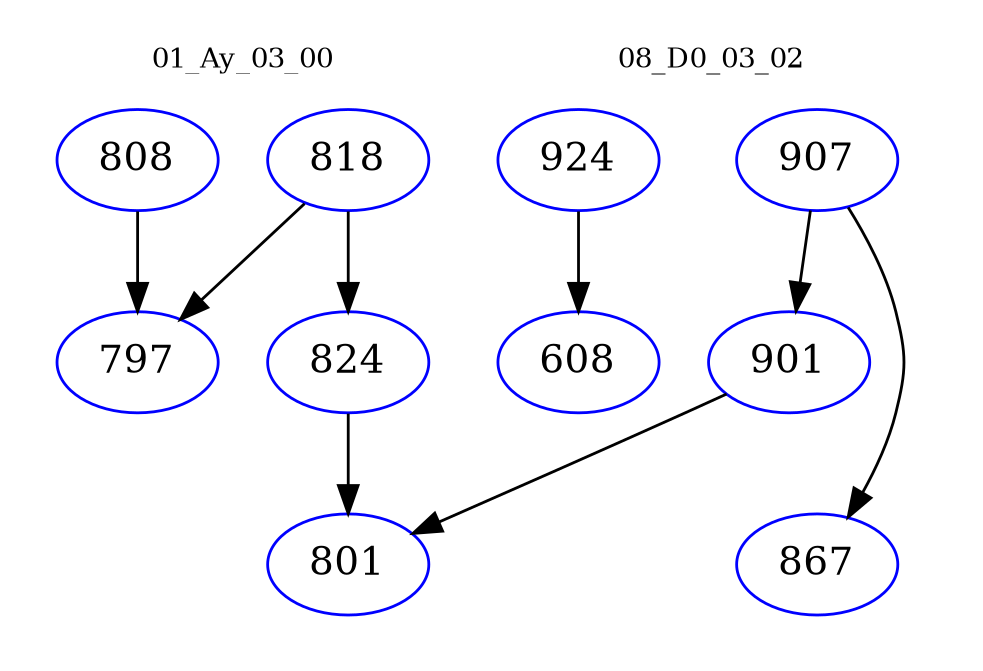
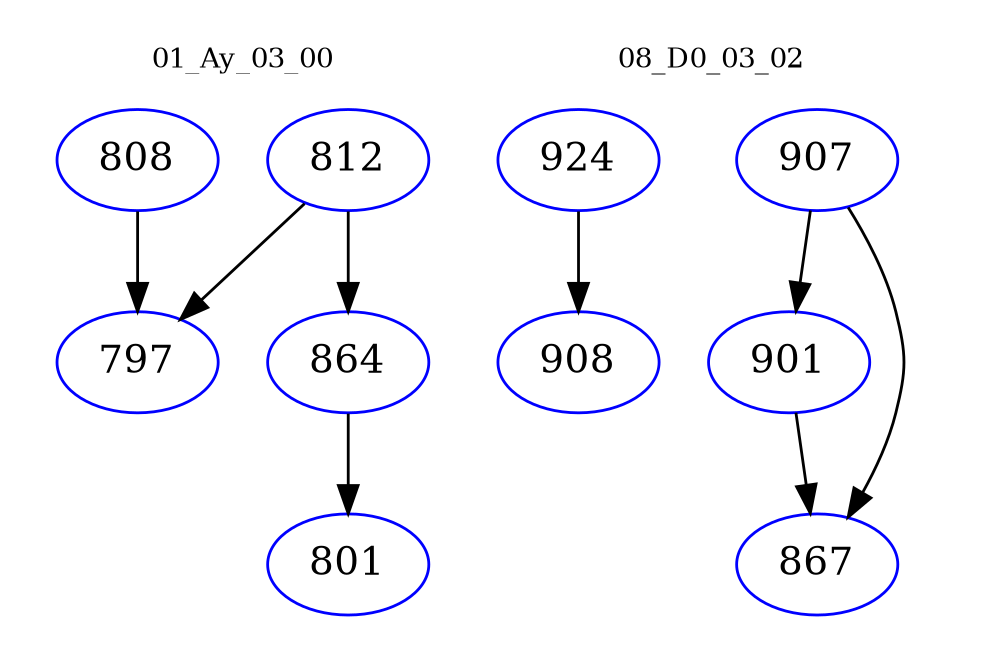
(348, 160) -> (348, 160)
(348, 362) -> (348, 362)
(579, 362) -> (579, 362)
(583, 458) -> (801, 449)
